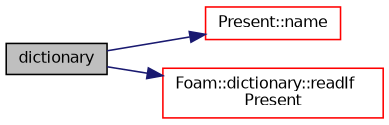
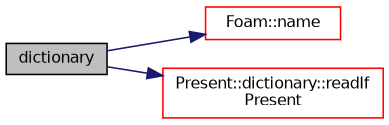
(273, 23) -> (273, 23)
(273, 93) -> (273, 93)
